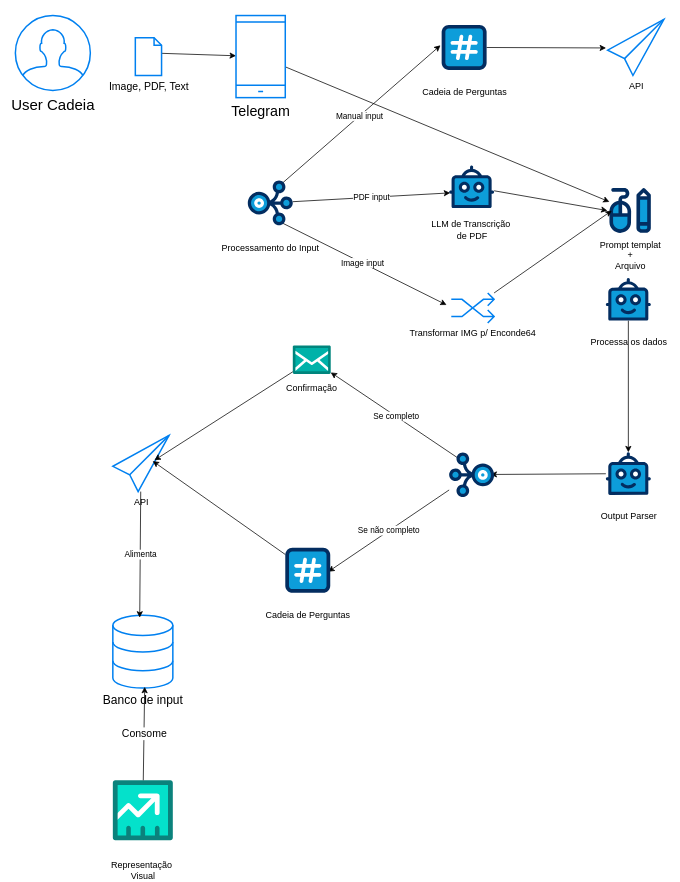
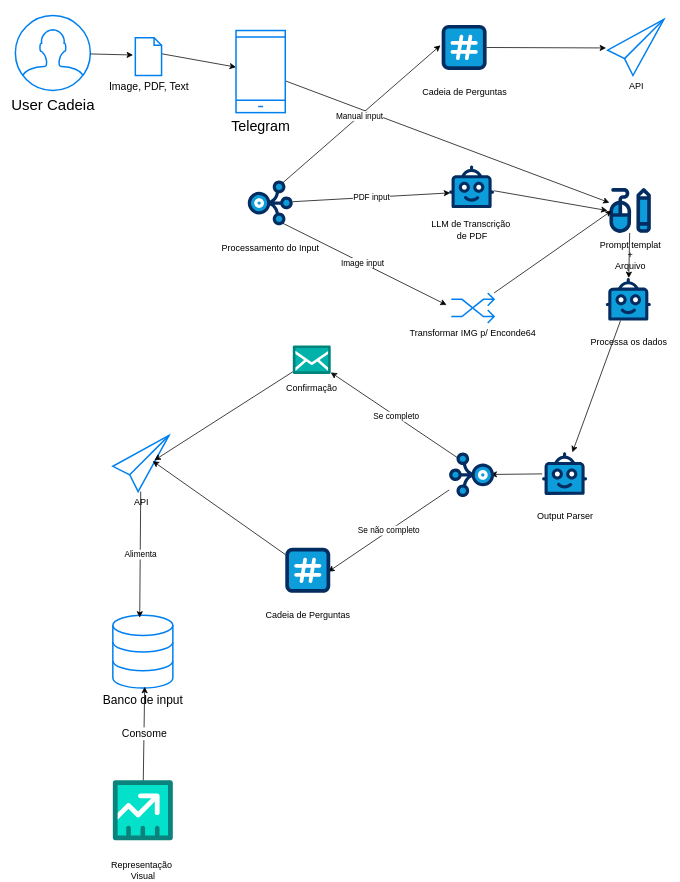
none -> (113, 54)
(261, 56) -> (261, 71)
none -> (630, 246)
(629, 474) -> (565, 474)
